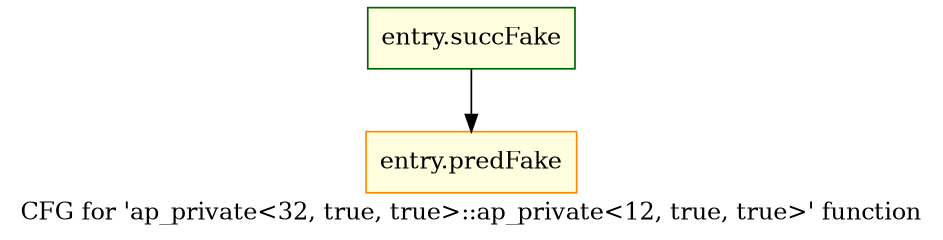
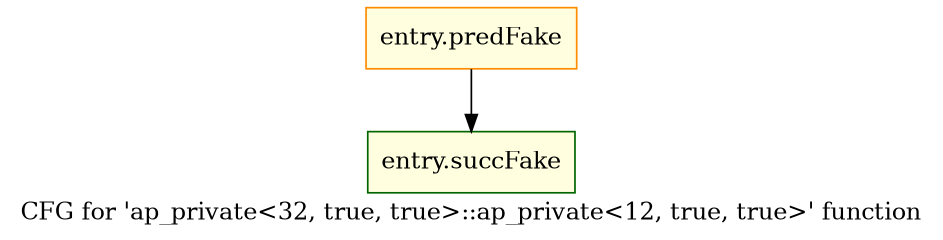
(471, 92) -> (471, 92)
